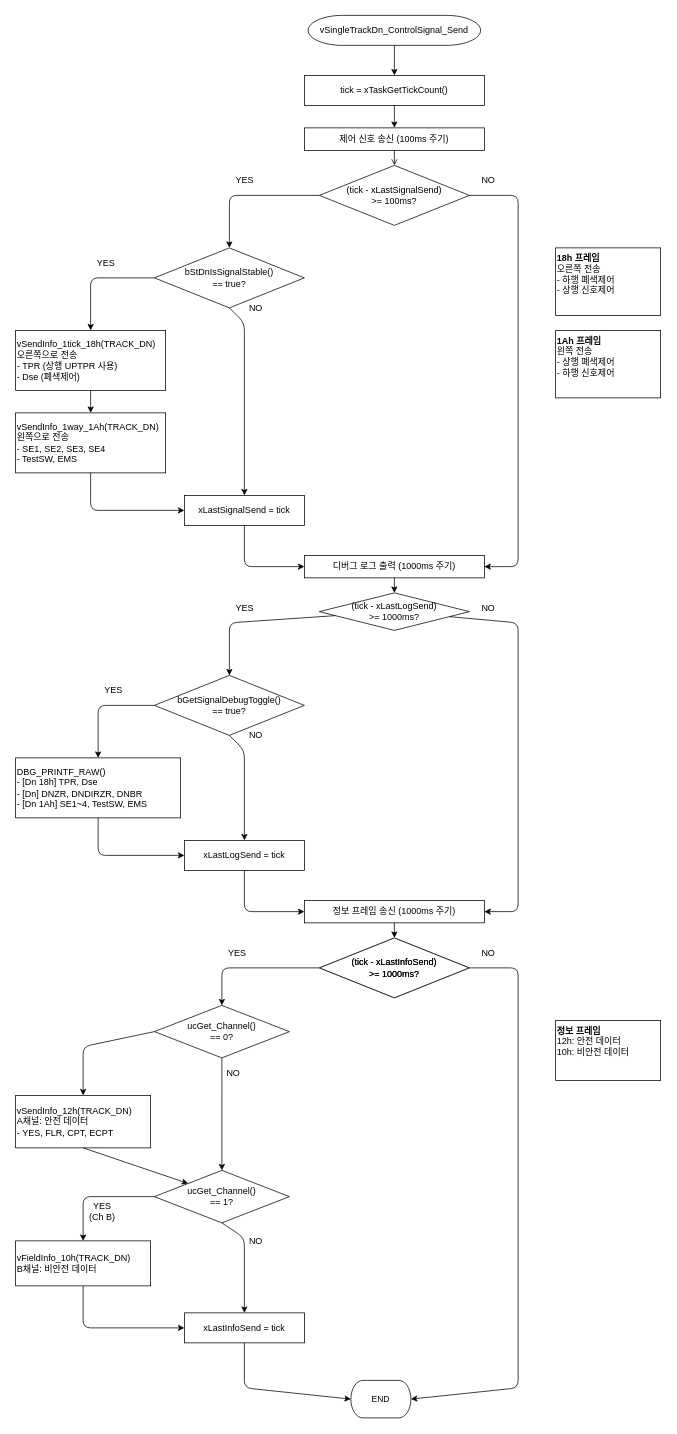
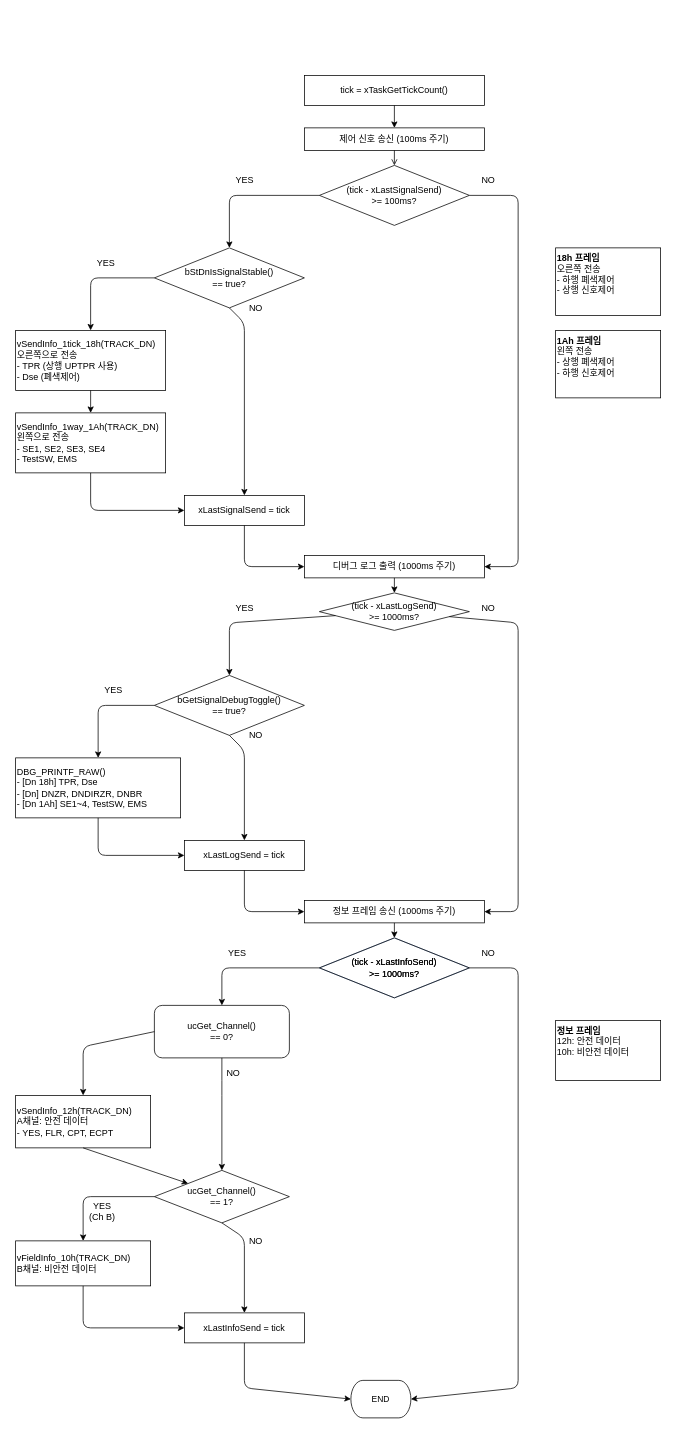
(394, 30) -> none
(394, 57) -> none
(222, 1032) -> (222, 1032)
